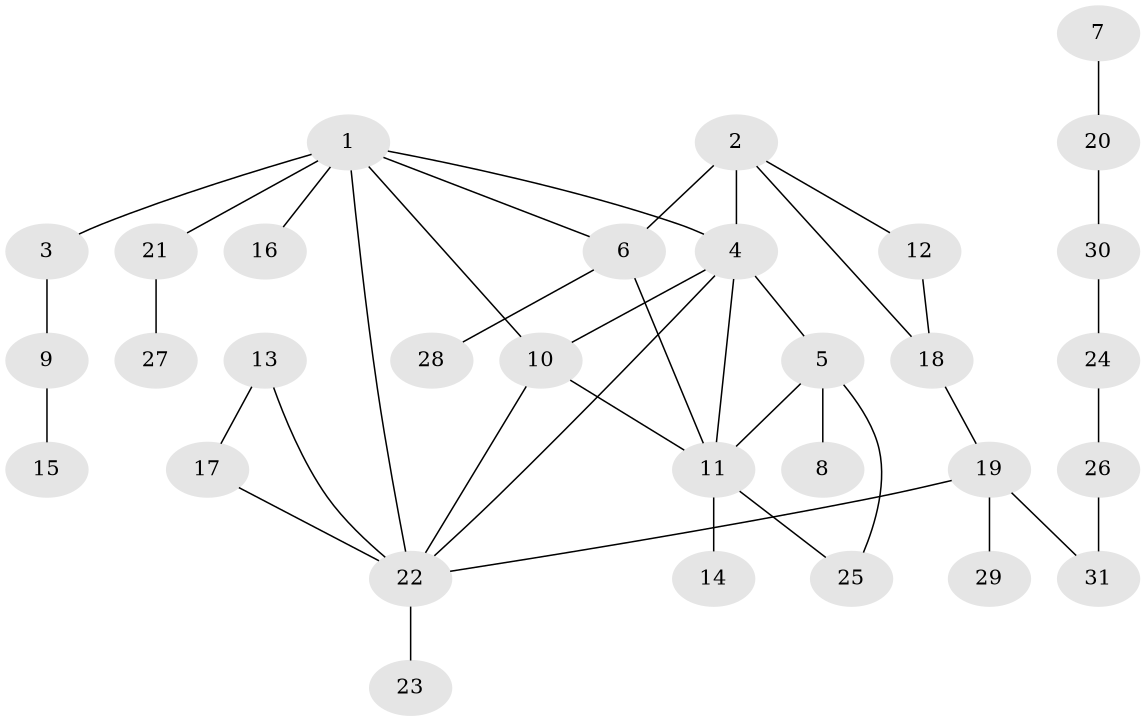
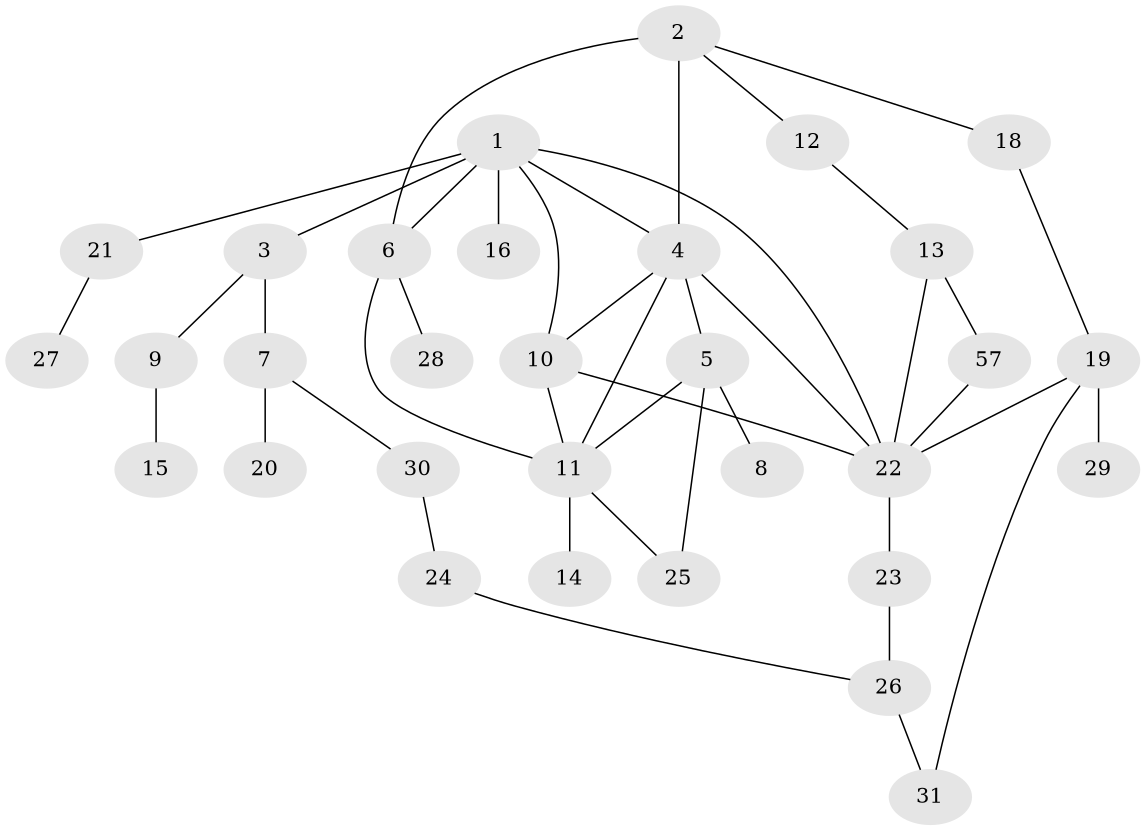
(1099, 197) -> (342, 415)
none -> (265, 306)
(926, 306) -> (870, 197)
(208, 470) -> (989, 361)
none -> (889, 634)
